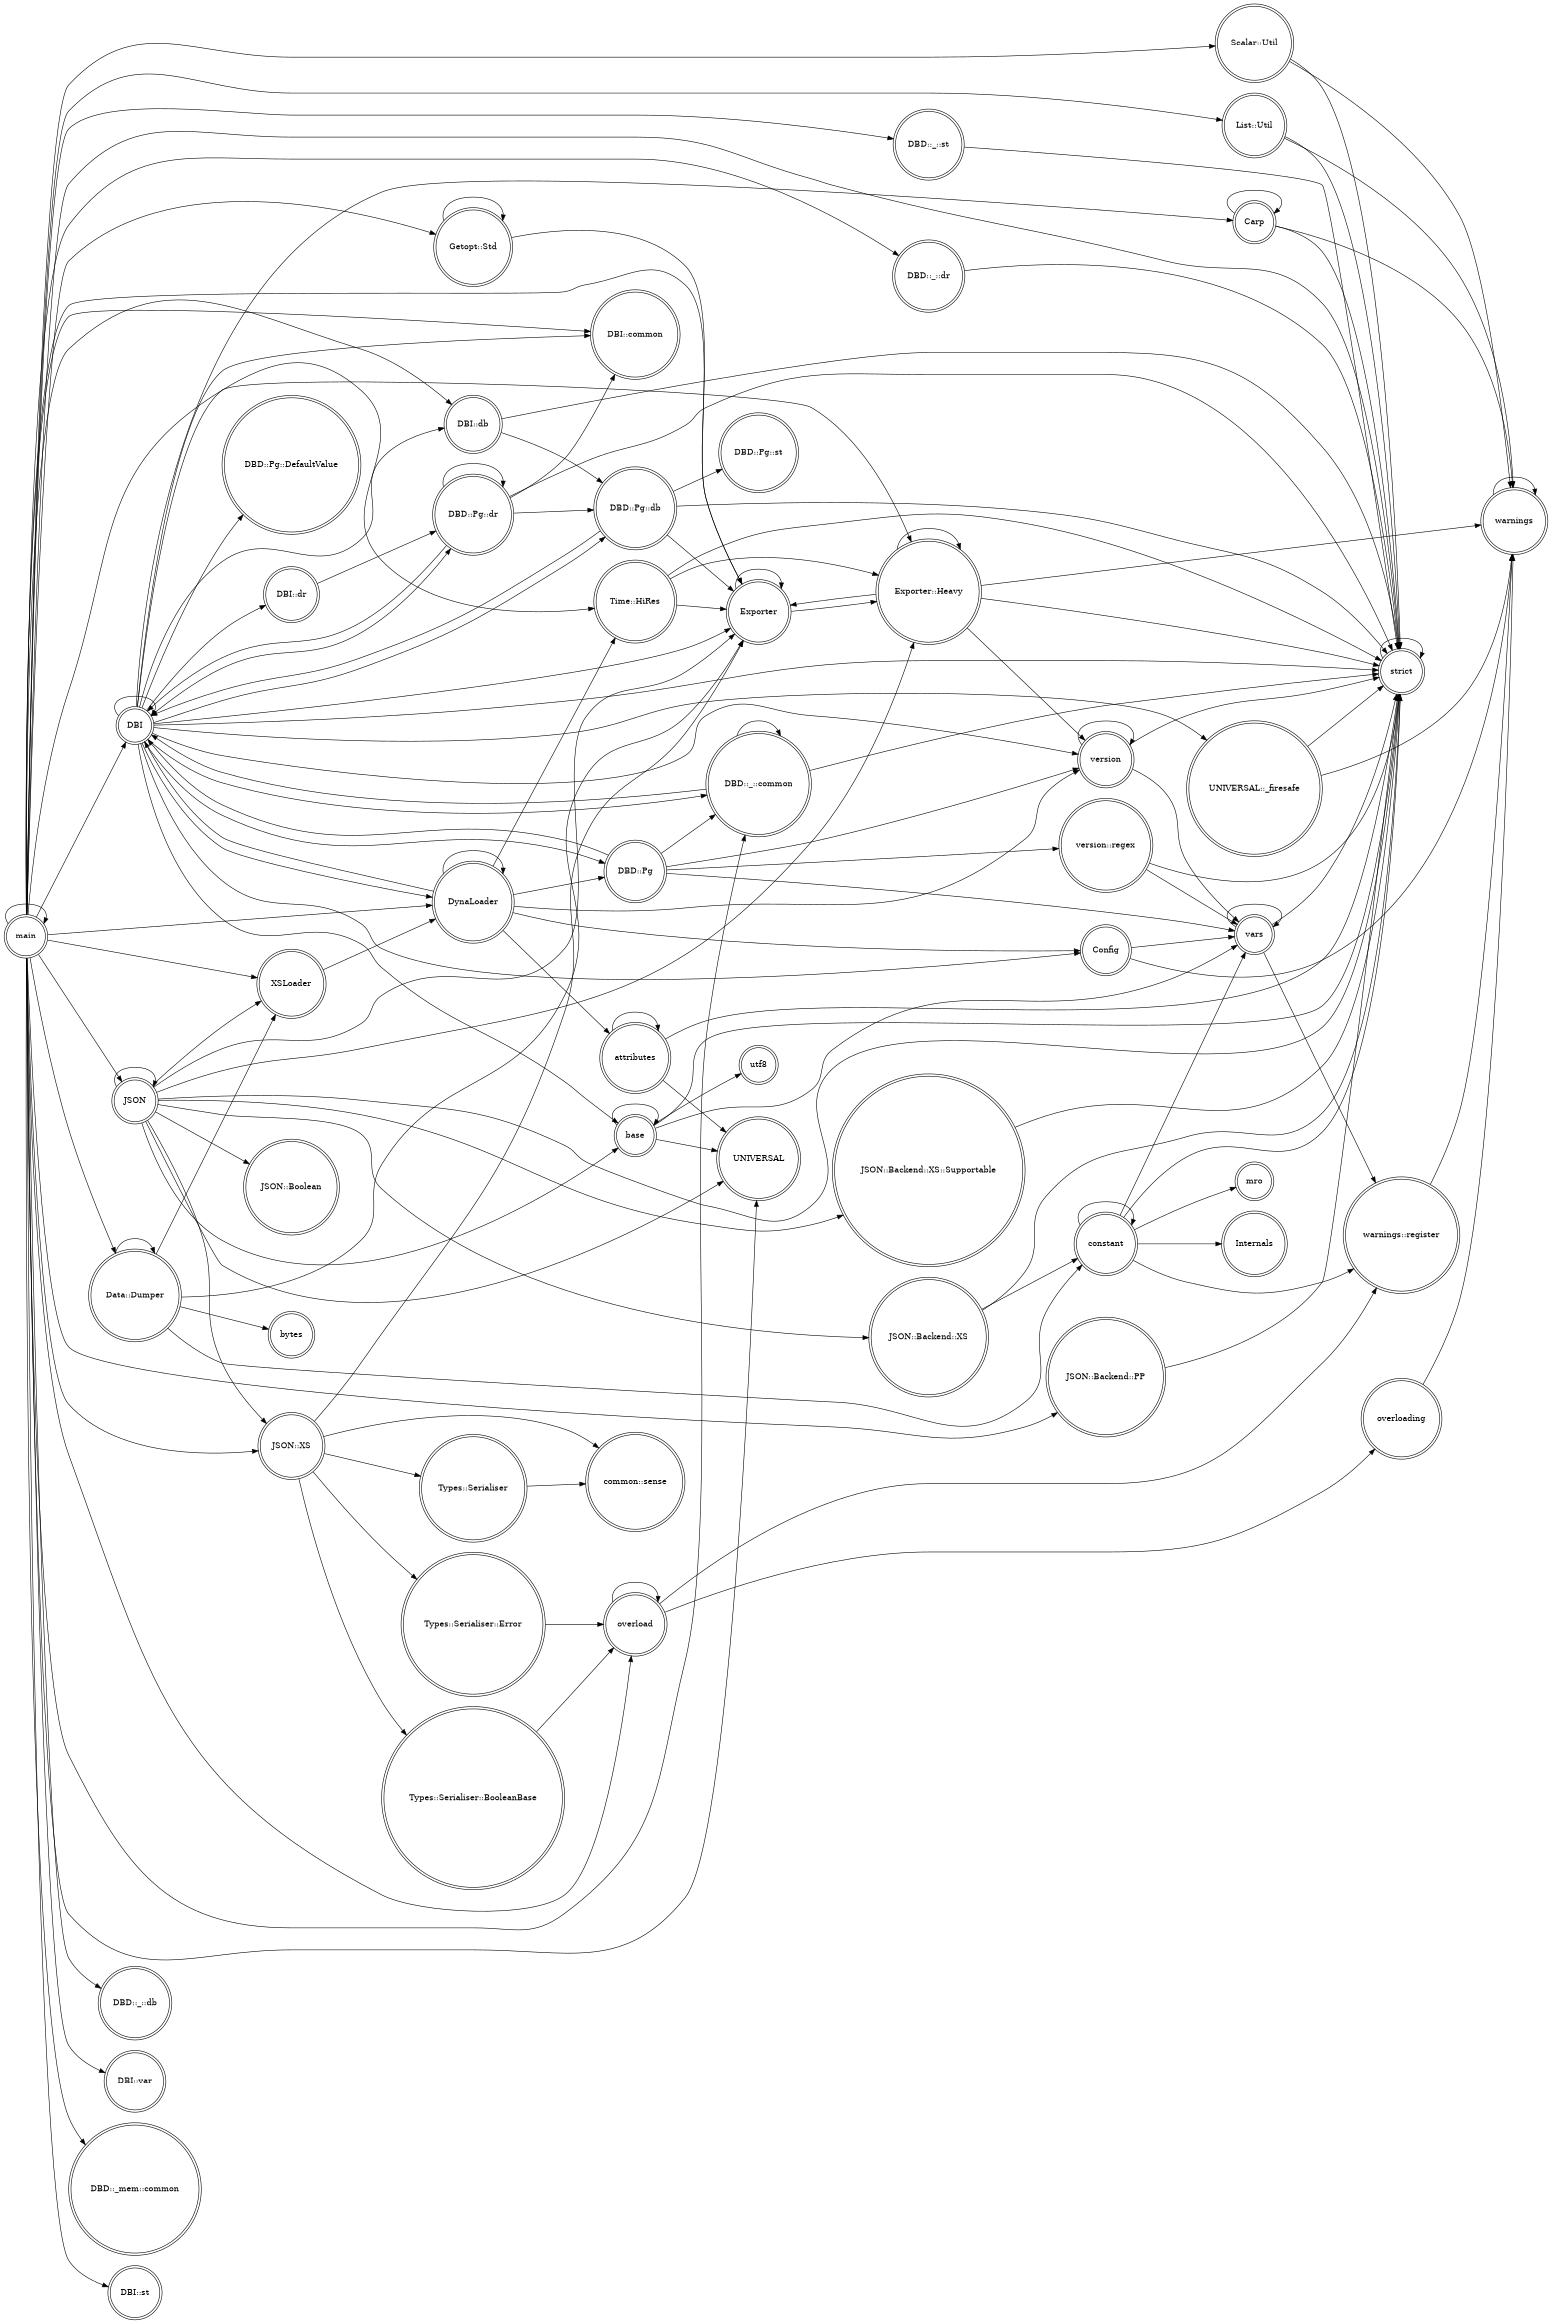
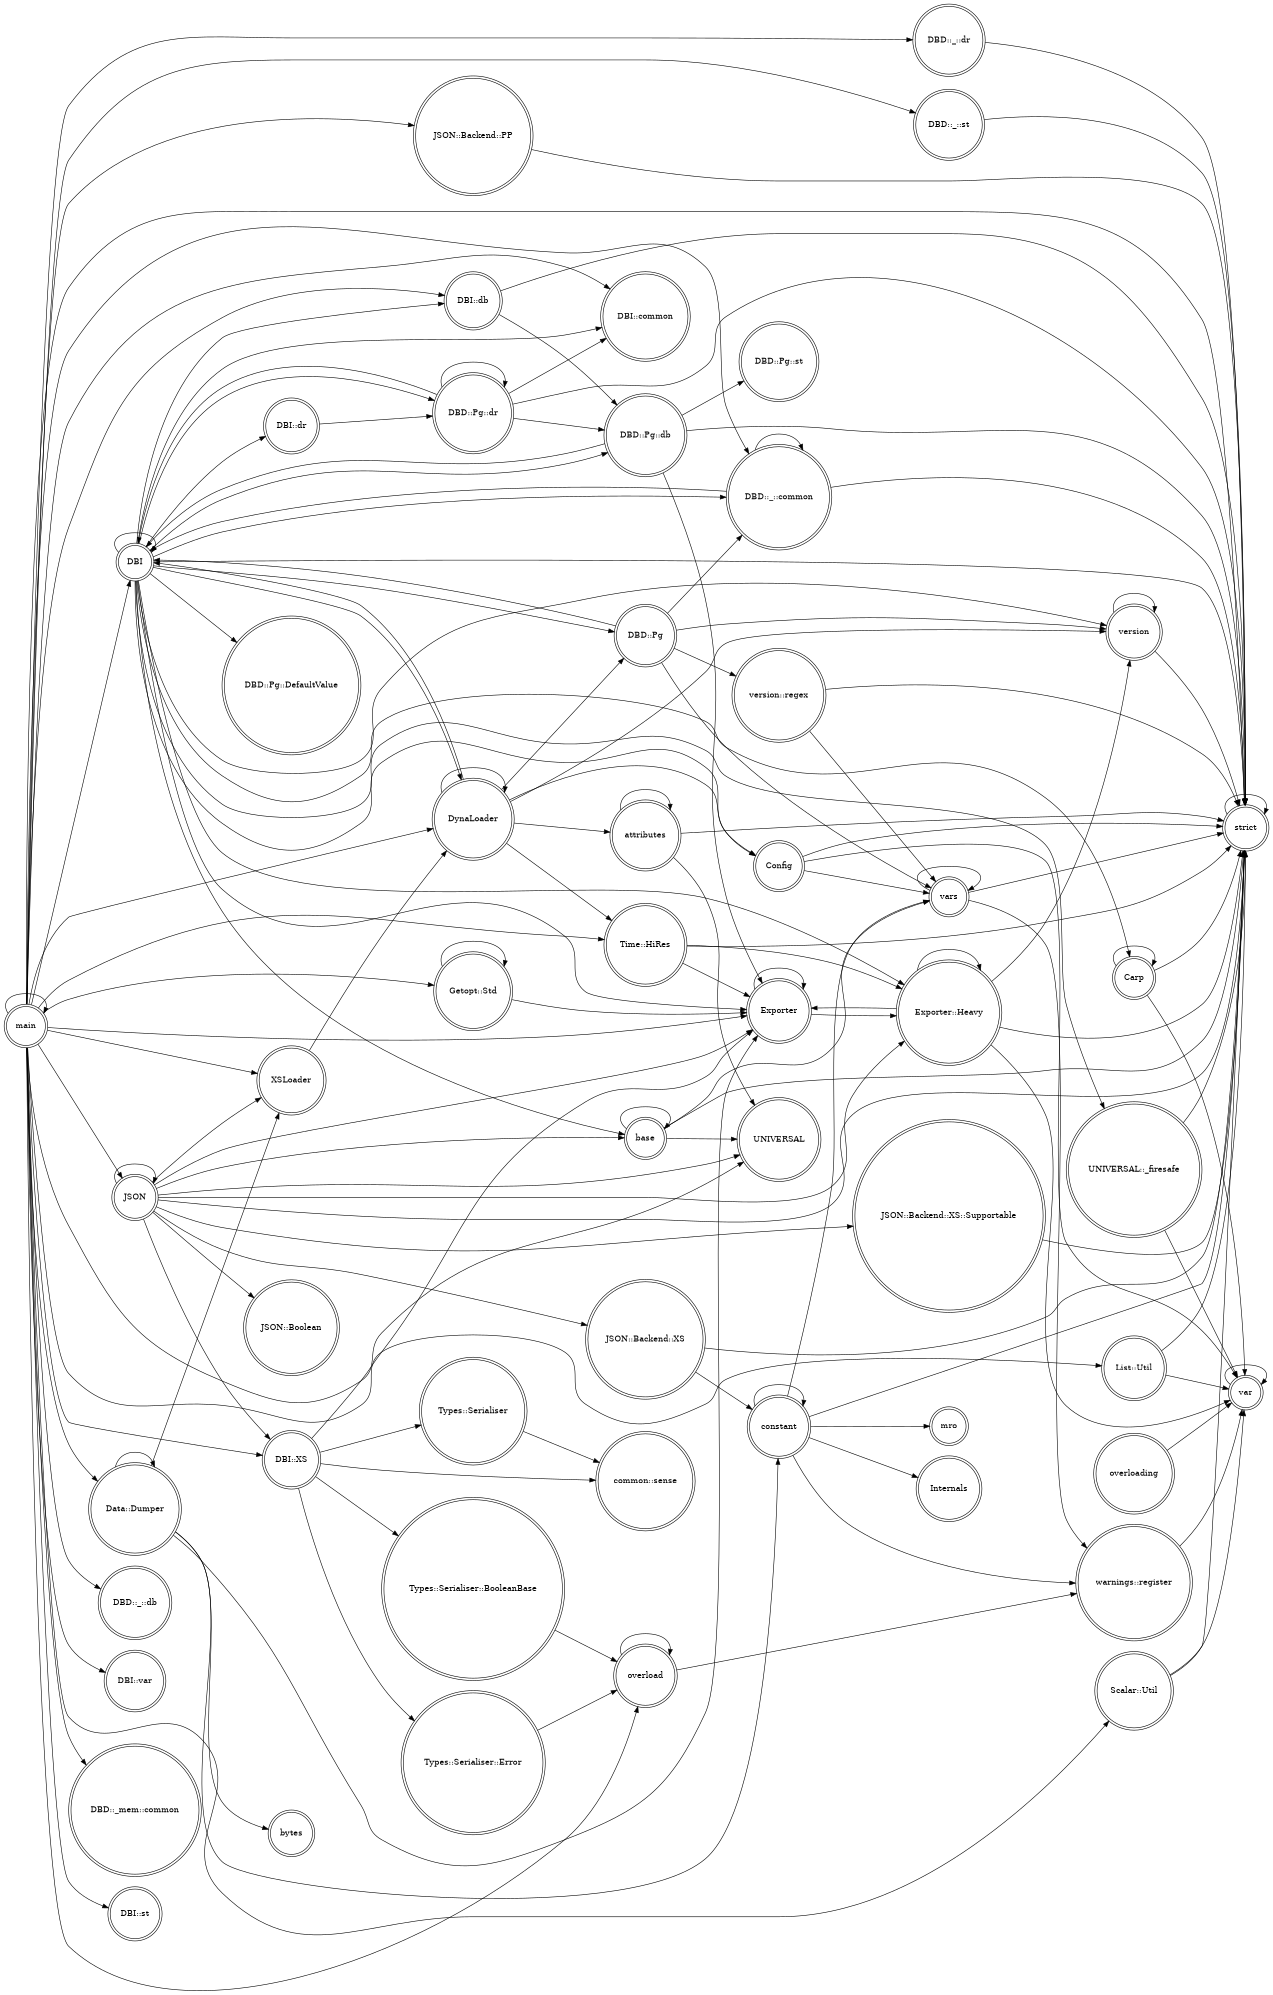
(1514, 521) -> (1246, 1393)
none -> (998, 826)
(1180, 843) -> none
(759, 1065) -> none
(291, 1446) -> (291, 1460)
(1026, 1552) -> none
